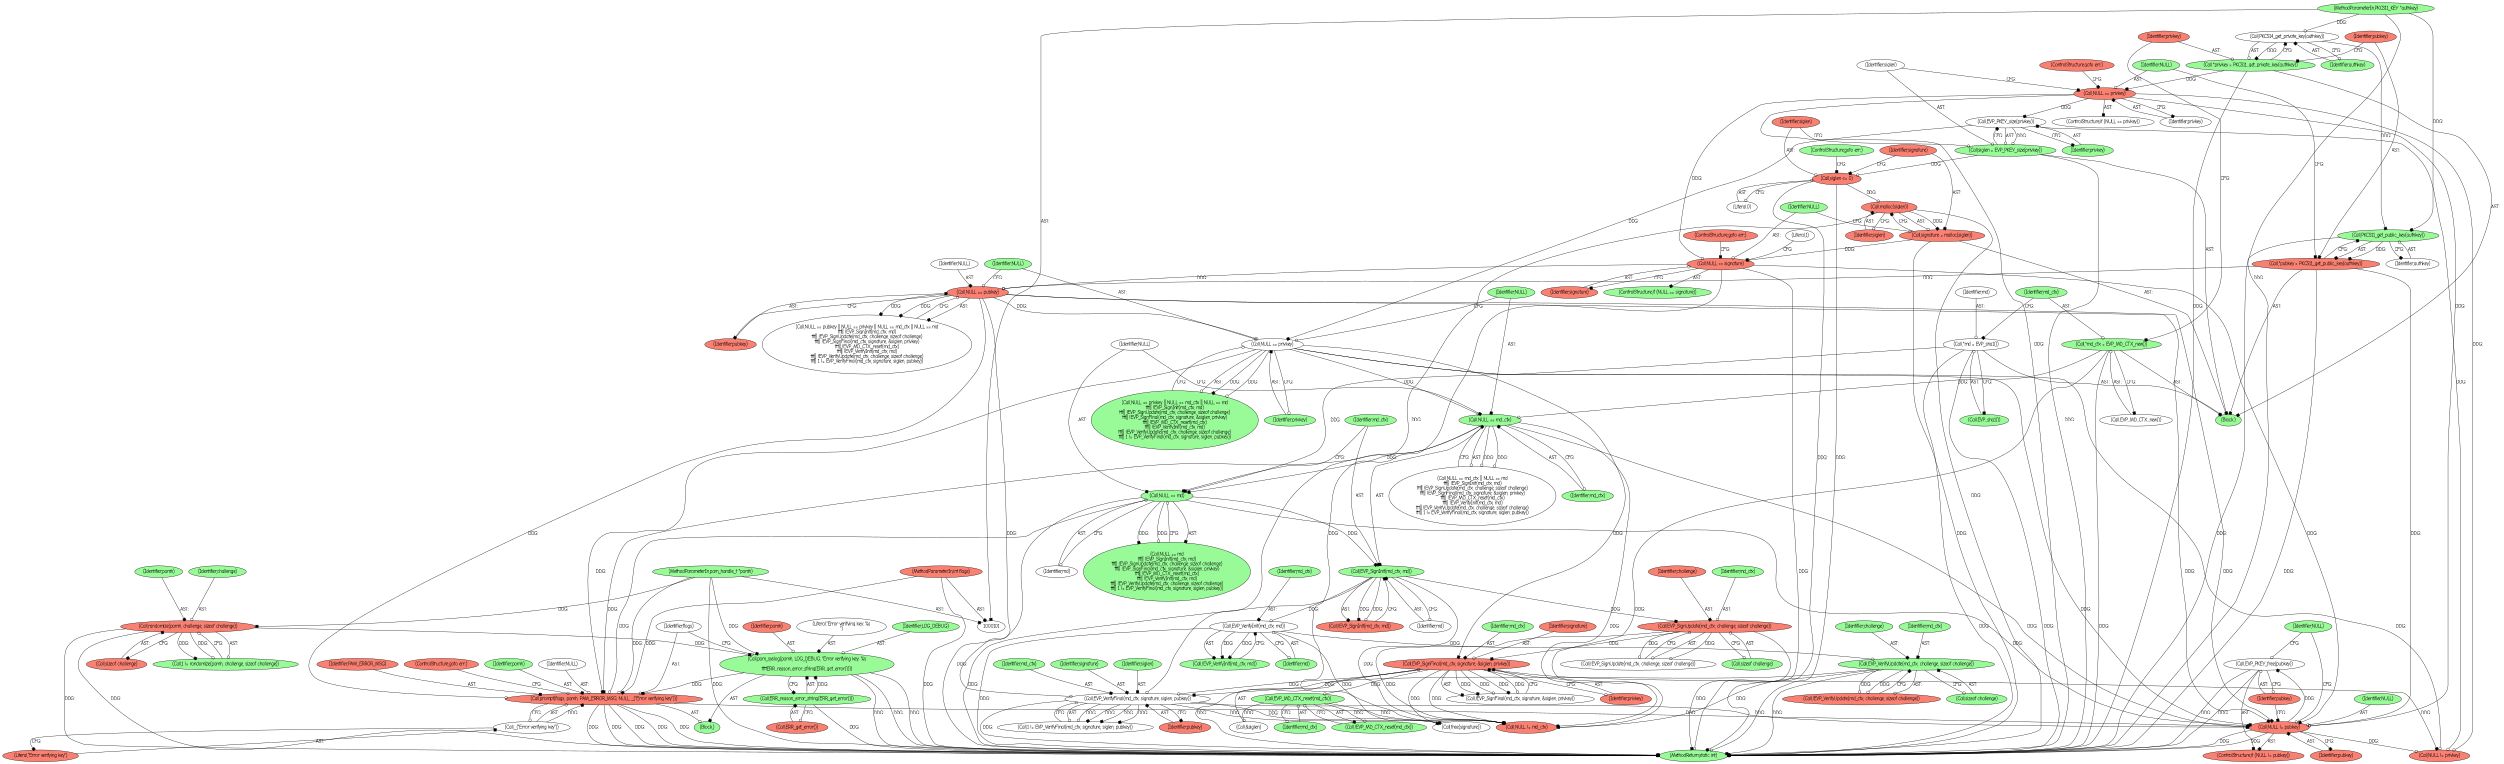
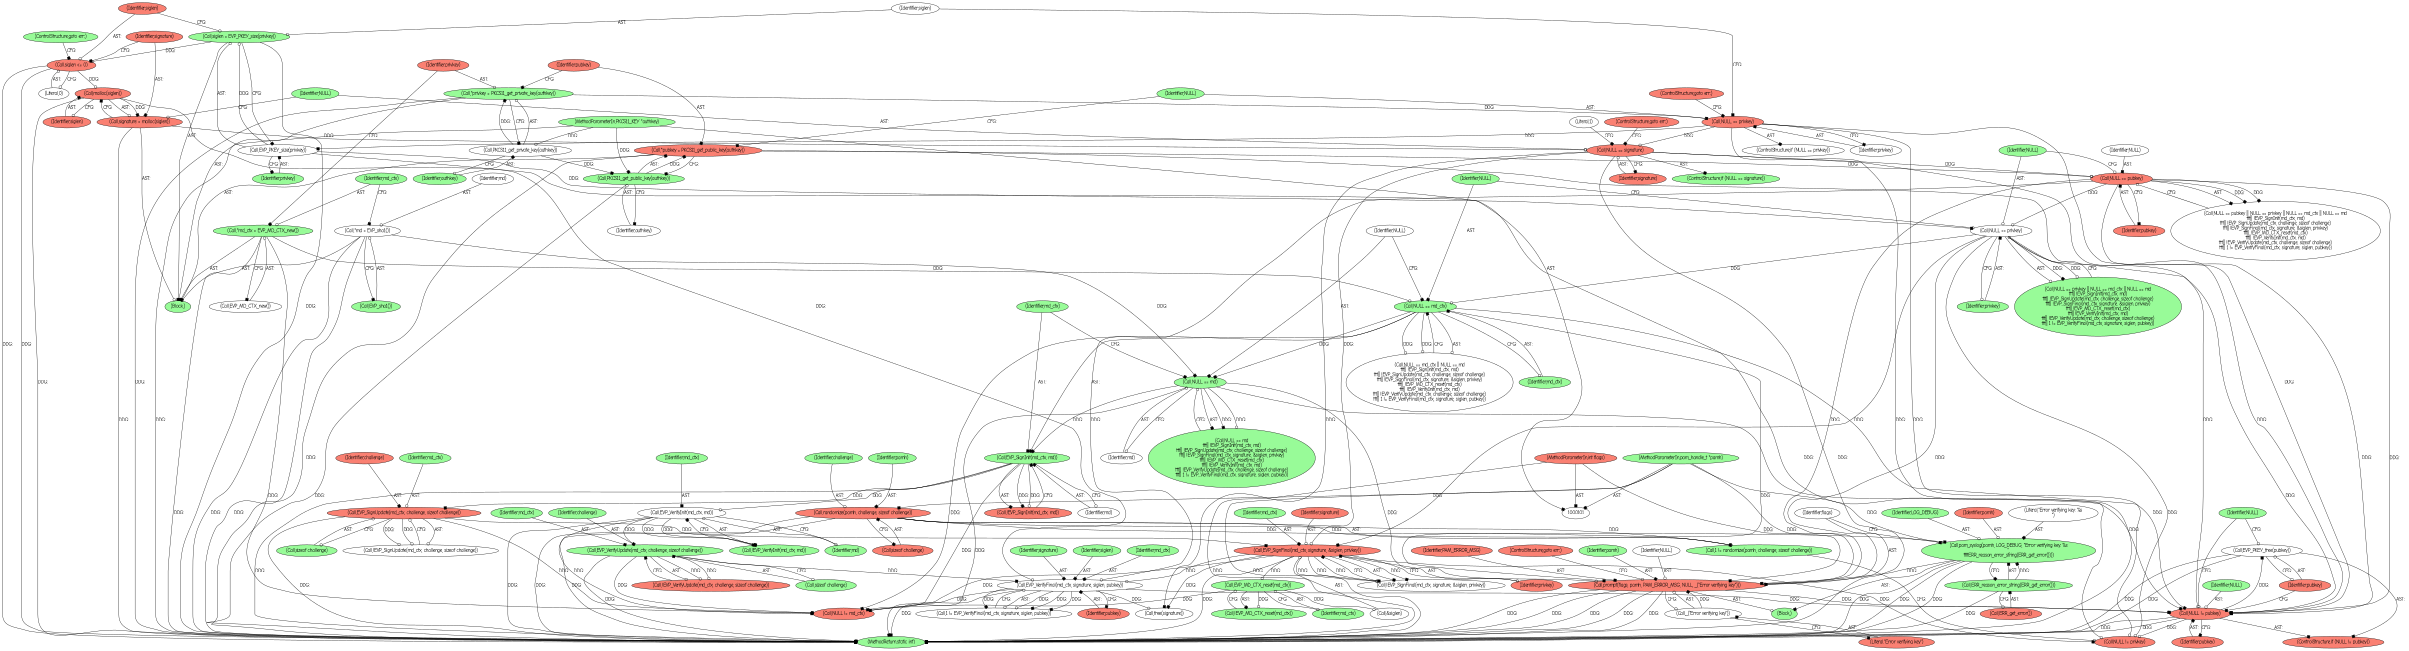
(2287, 37) -> (520, 150)
none -> (1339, 266)
(213, 645) -> (1934, 618)
